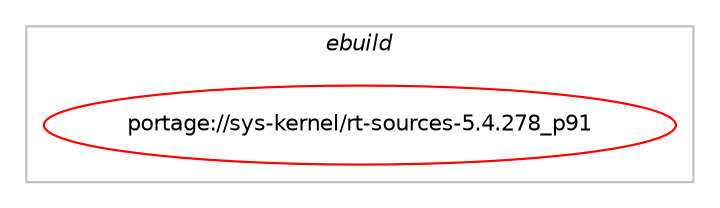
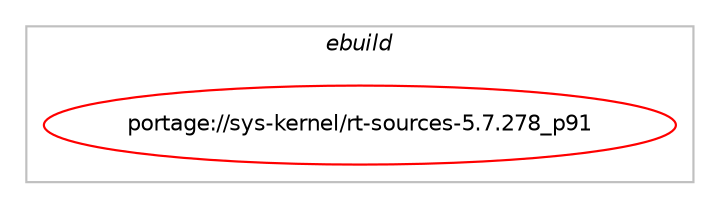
(360, 125) -> (360, 125)
